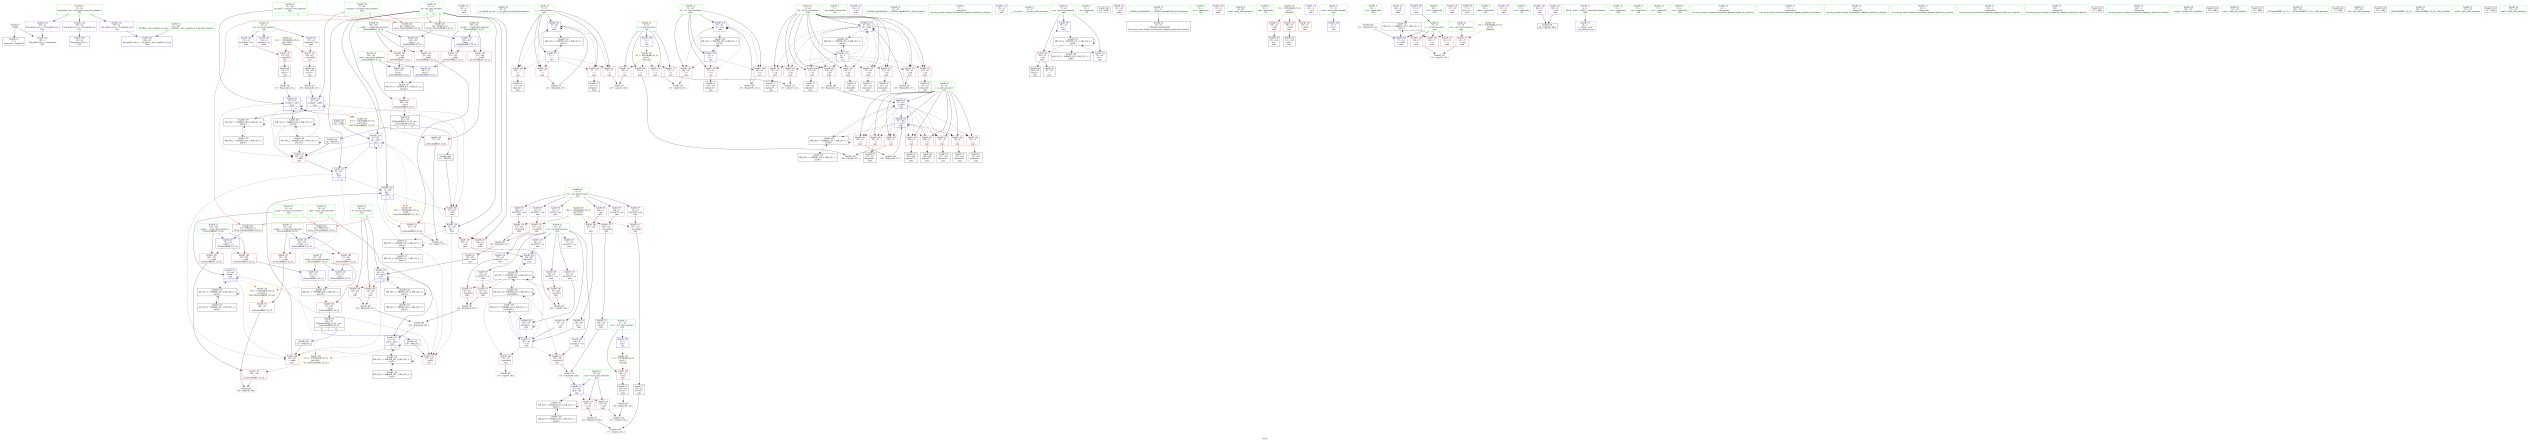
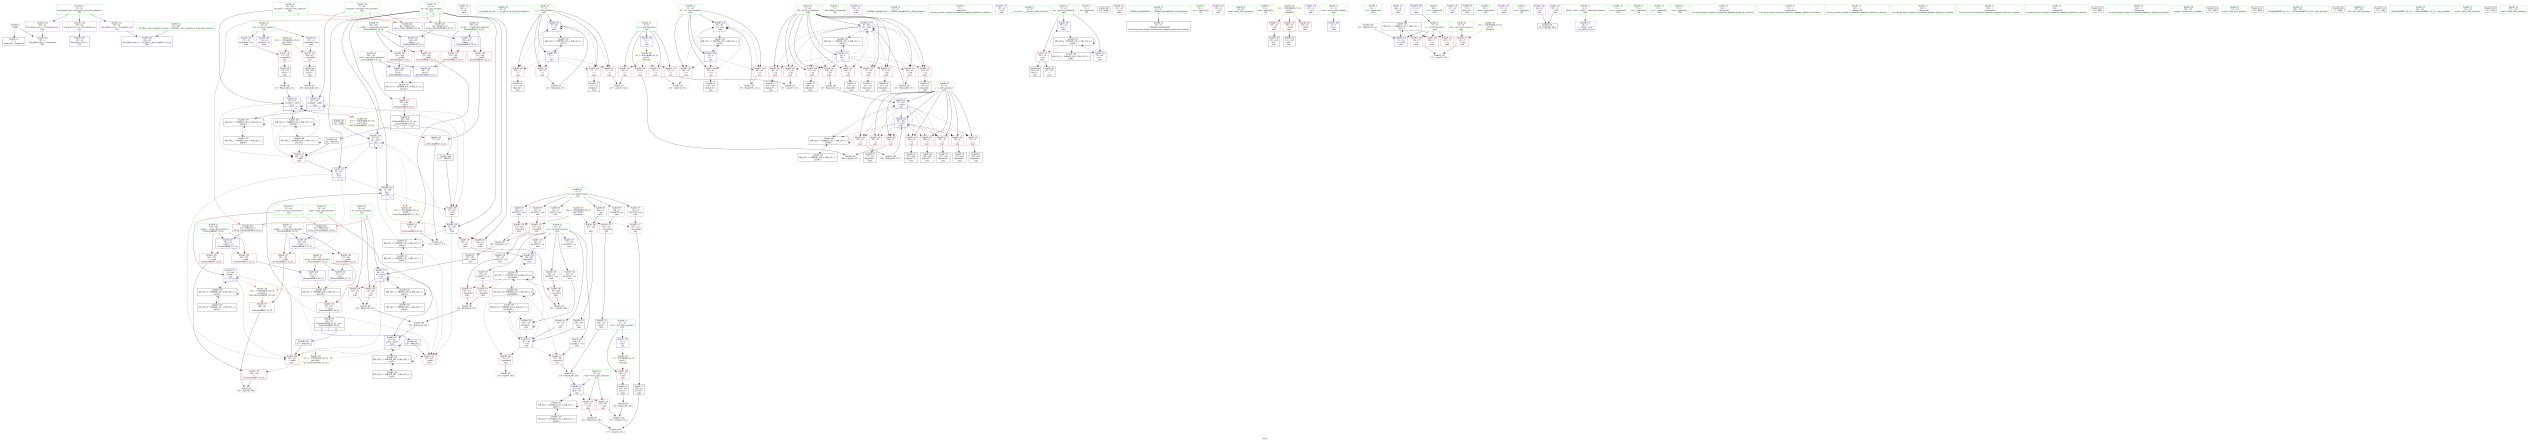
(385, 216) -> (409, 219)
